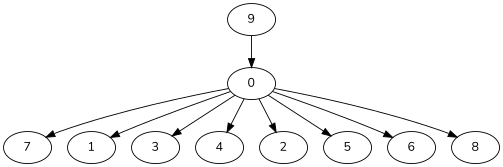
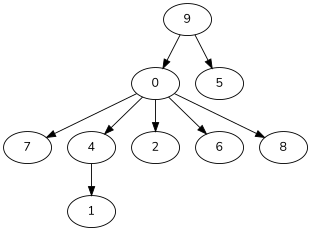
(174, 112) -> (92, 175)
(296, 113) -> (202, 48)
(156, 148) -> none
